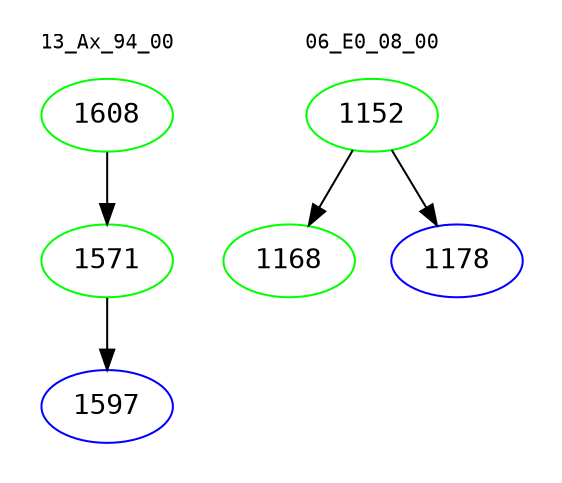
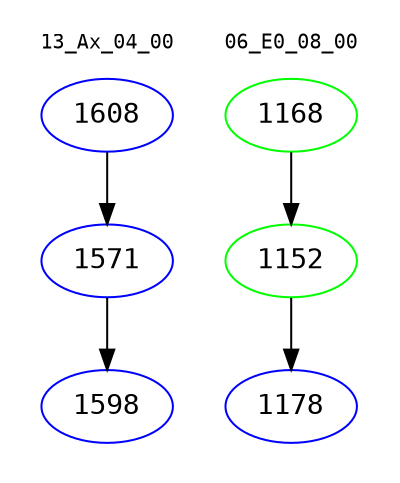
(108, 43) -> (108, 43)
(107, 115) -> (107, 115)
(336, 179) -> (291, 178)
(107, 261) -> (107, 261)
(107, 406) -> (107, 406)
